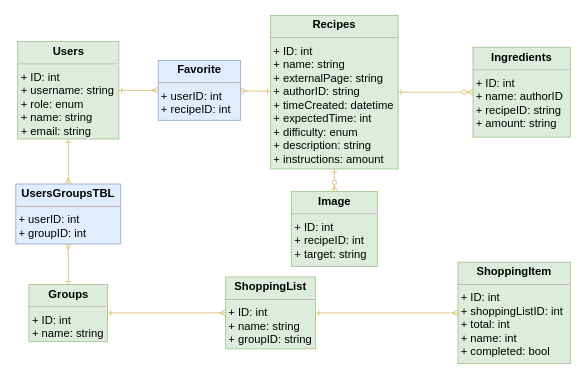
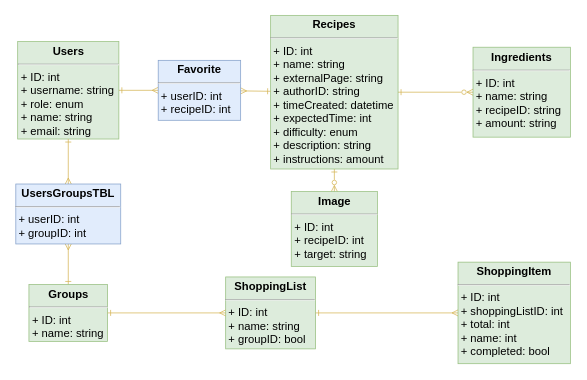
(522, 81) -> (522, 81)
(273, 304) -> (267, 304)
